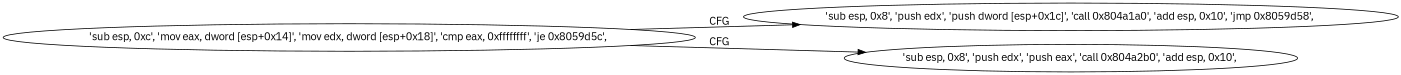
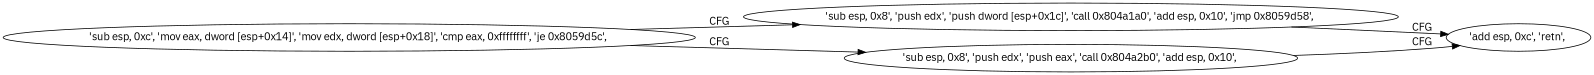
none -> (1519, 37)
